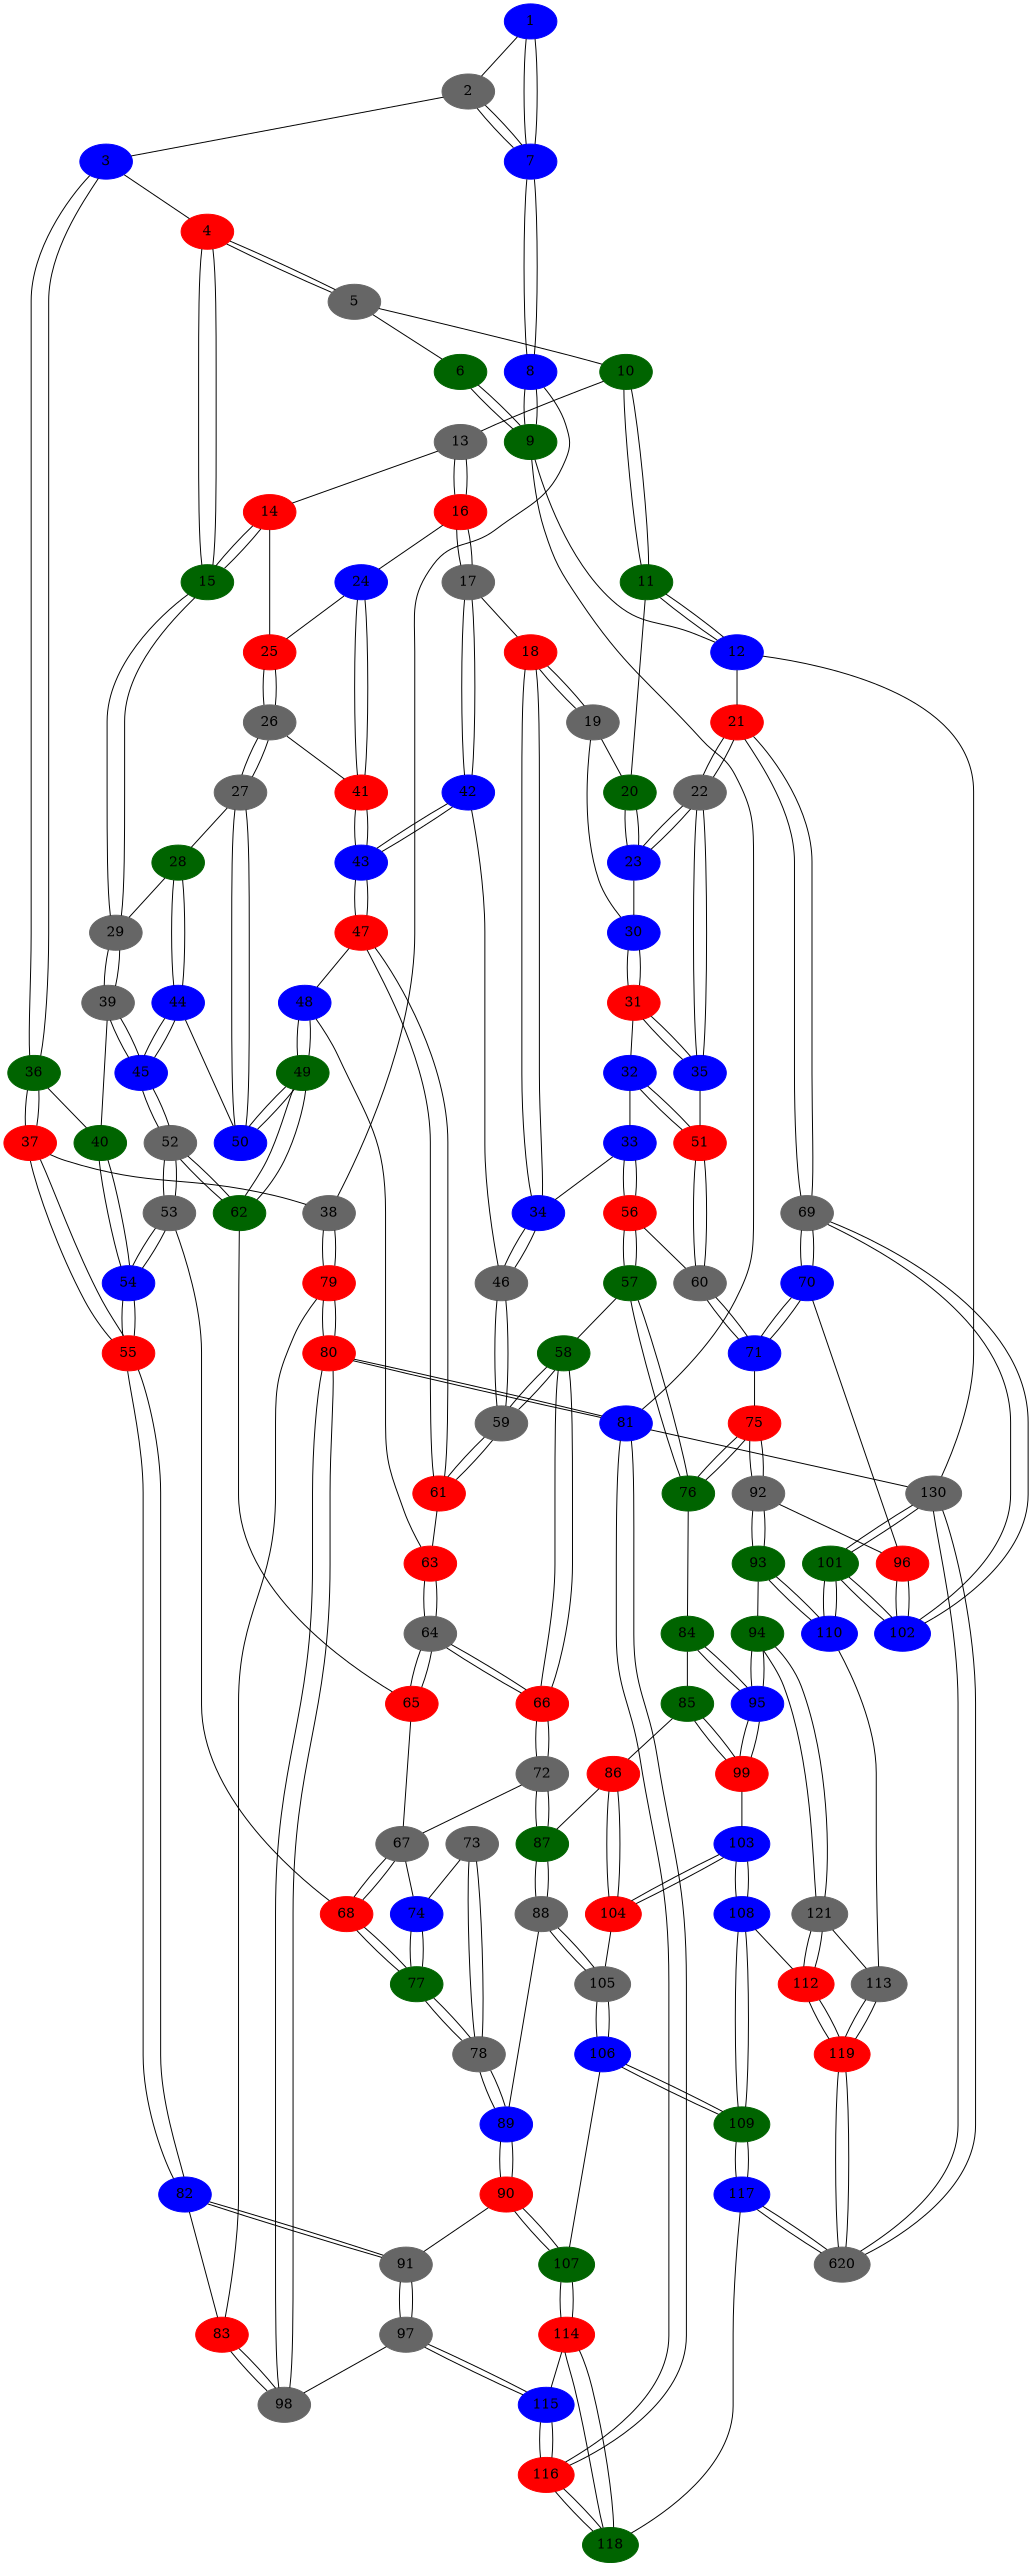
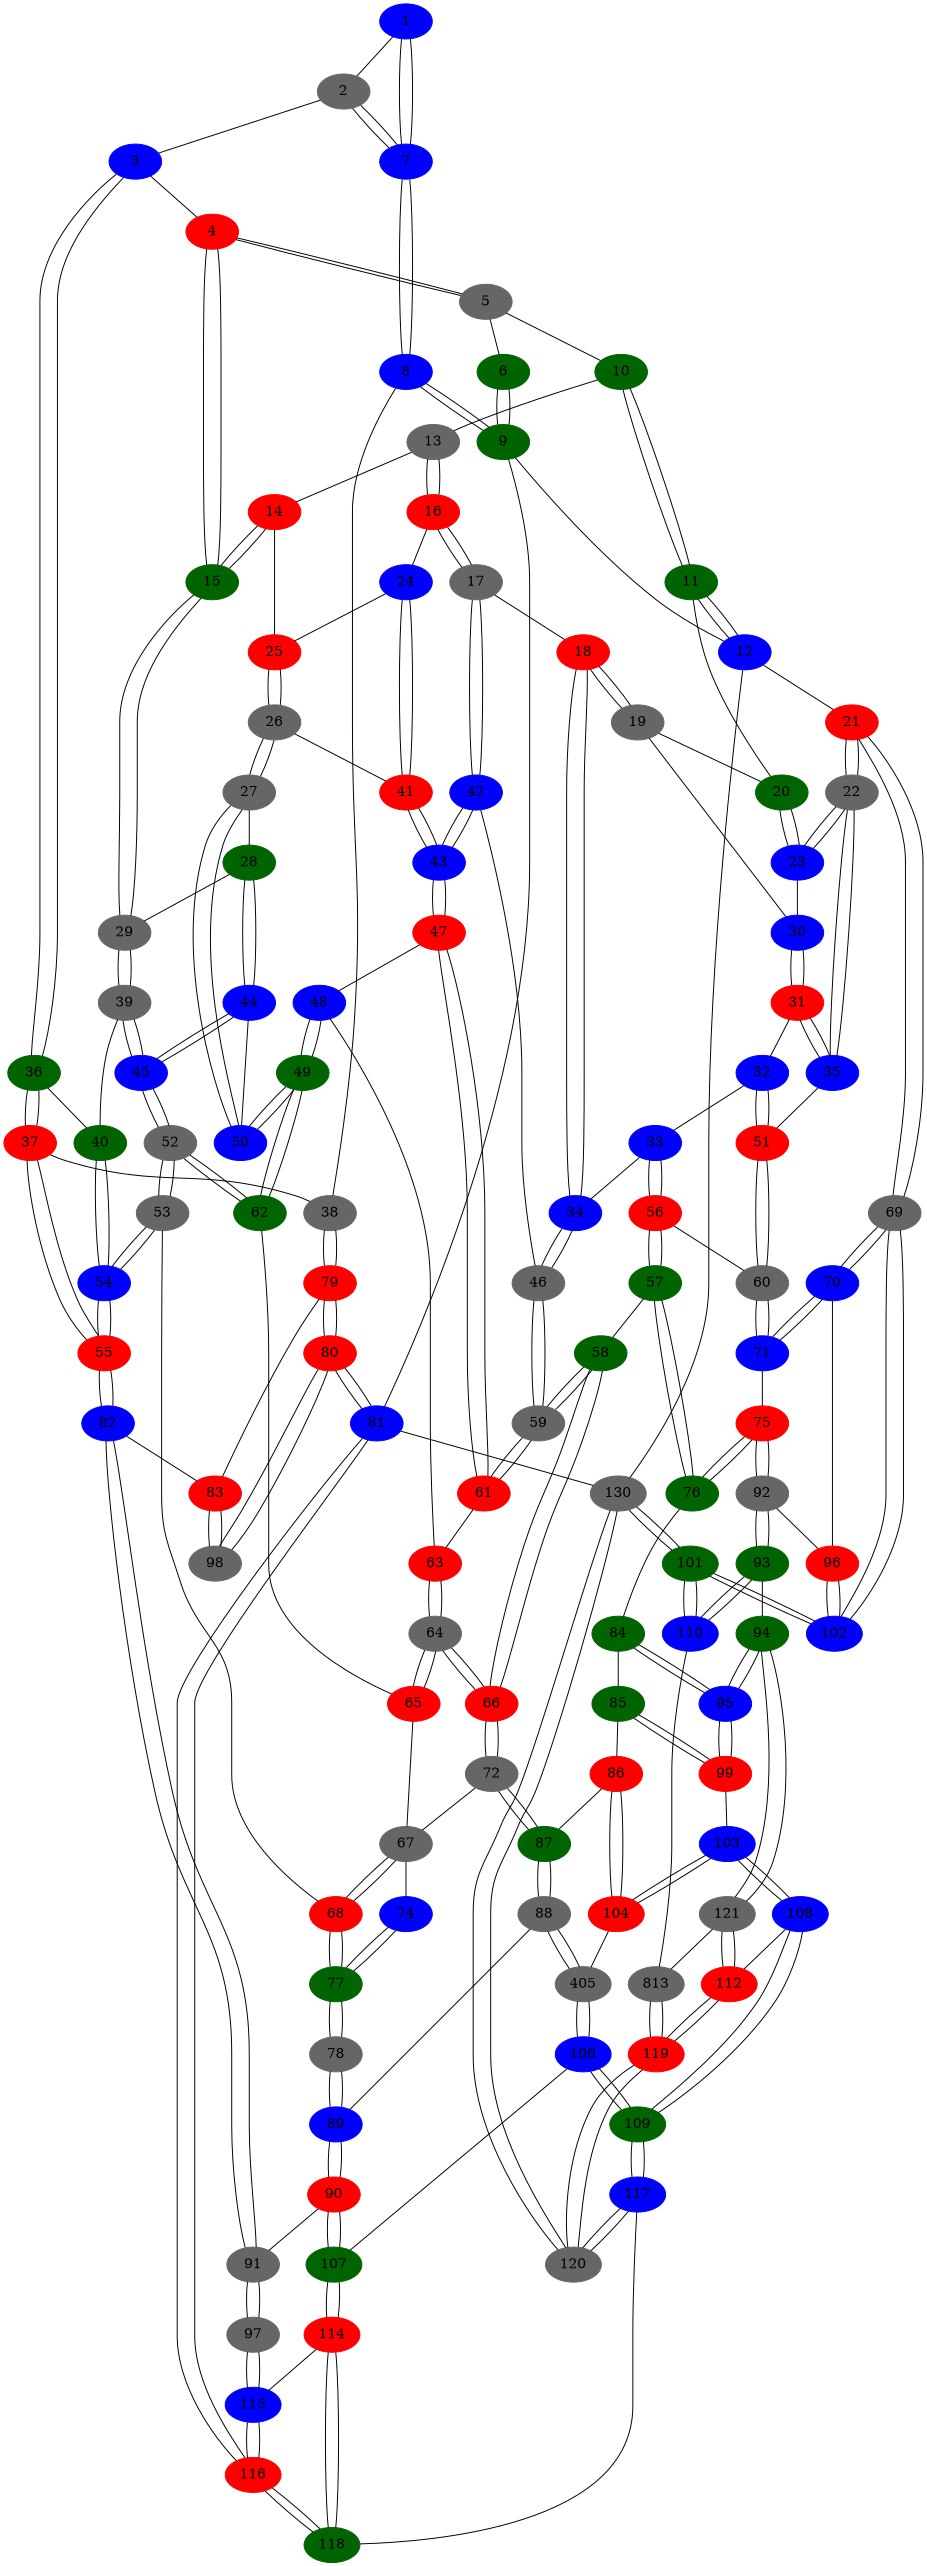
(472, 1844) -> none
(603, 1984) -> (583, 1984)
(879, 1984) -> (656, 1984)
(842, 2265) -> (573, 2265)
(345, 2370) -> none
